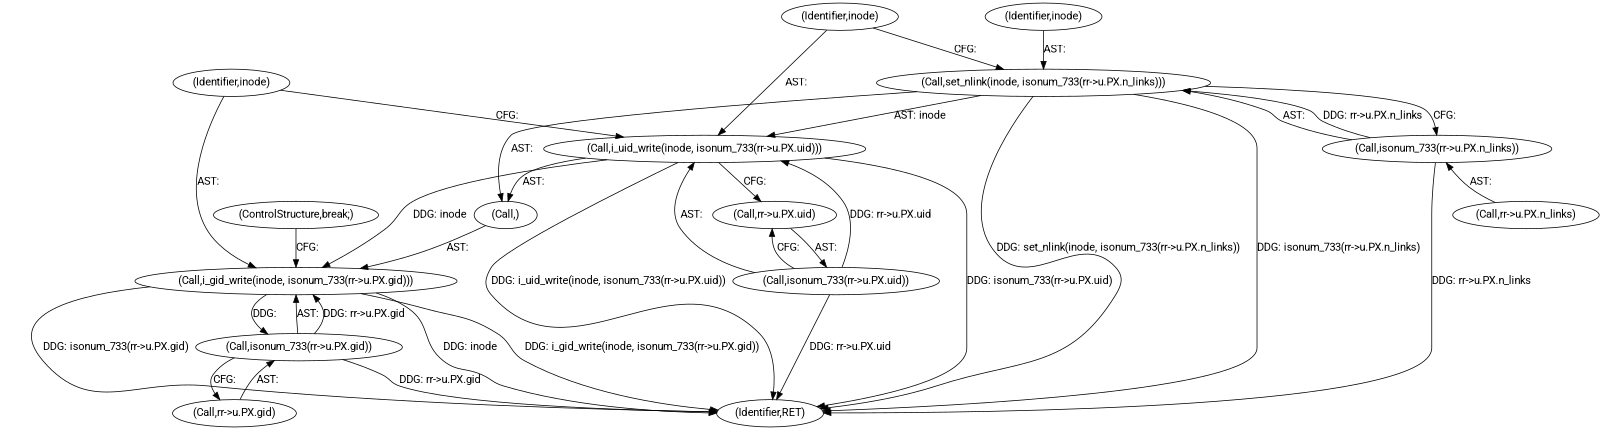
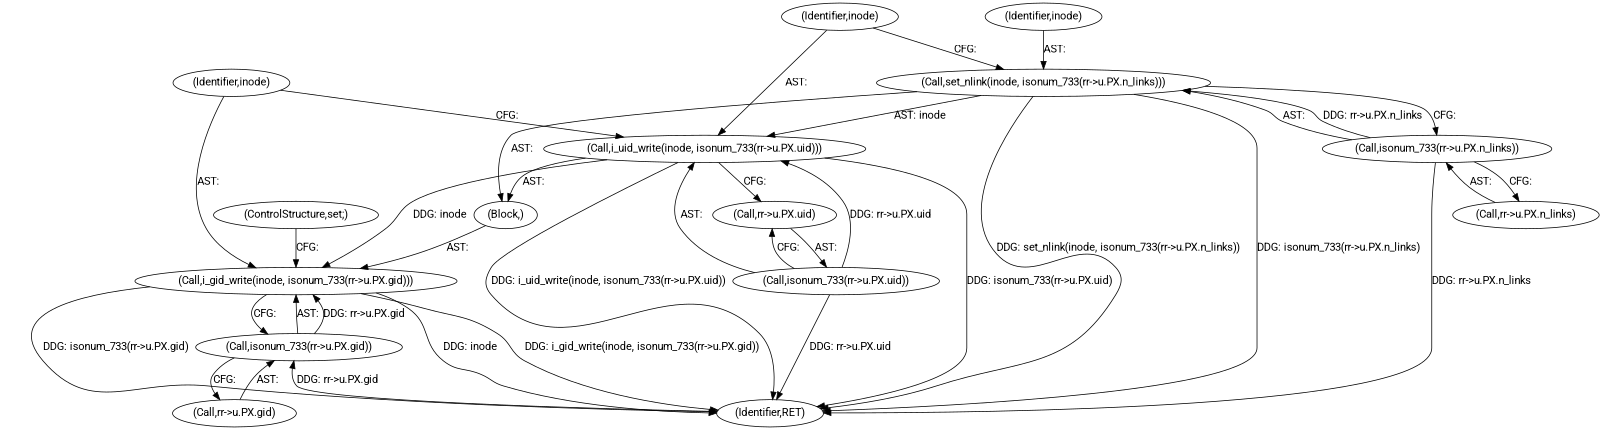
none -> (1497, 175)
(296, 215) -> (296, 215)
(506, 215) -> (506, 215)
(266, 314) -> (266, 314)
(476, 400) -> (497, 405)
